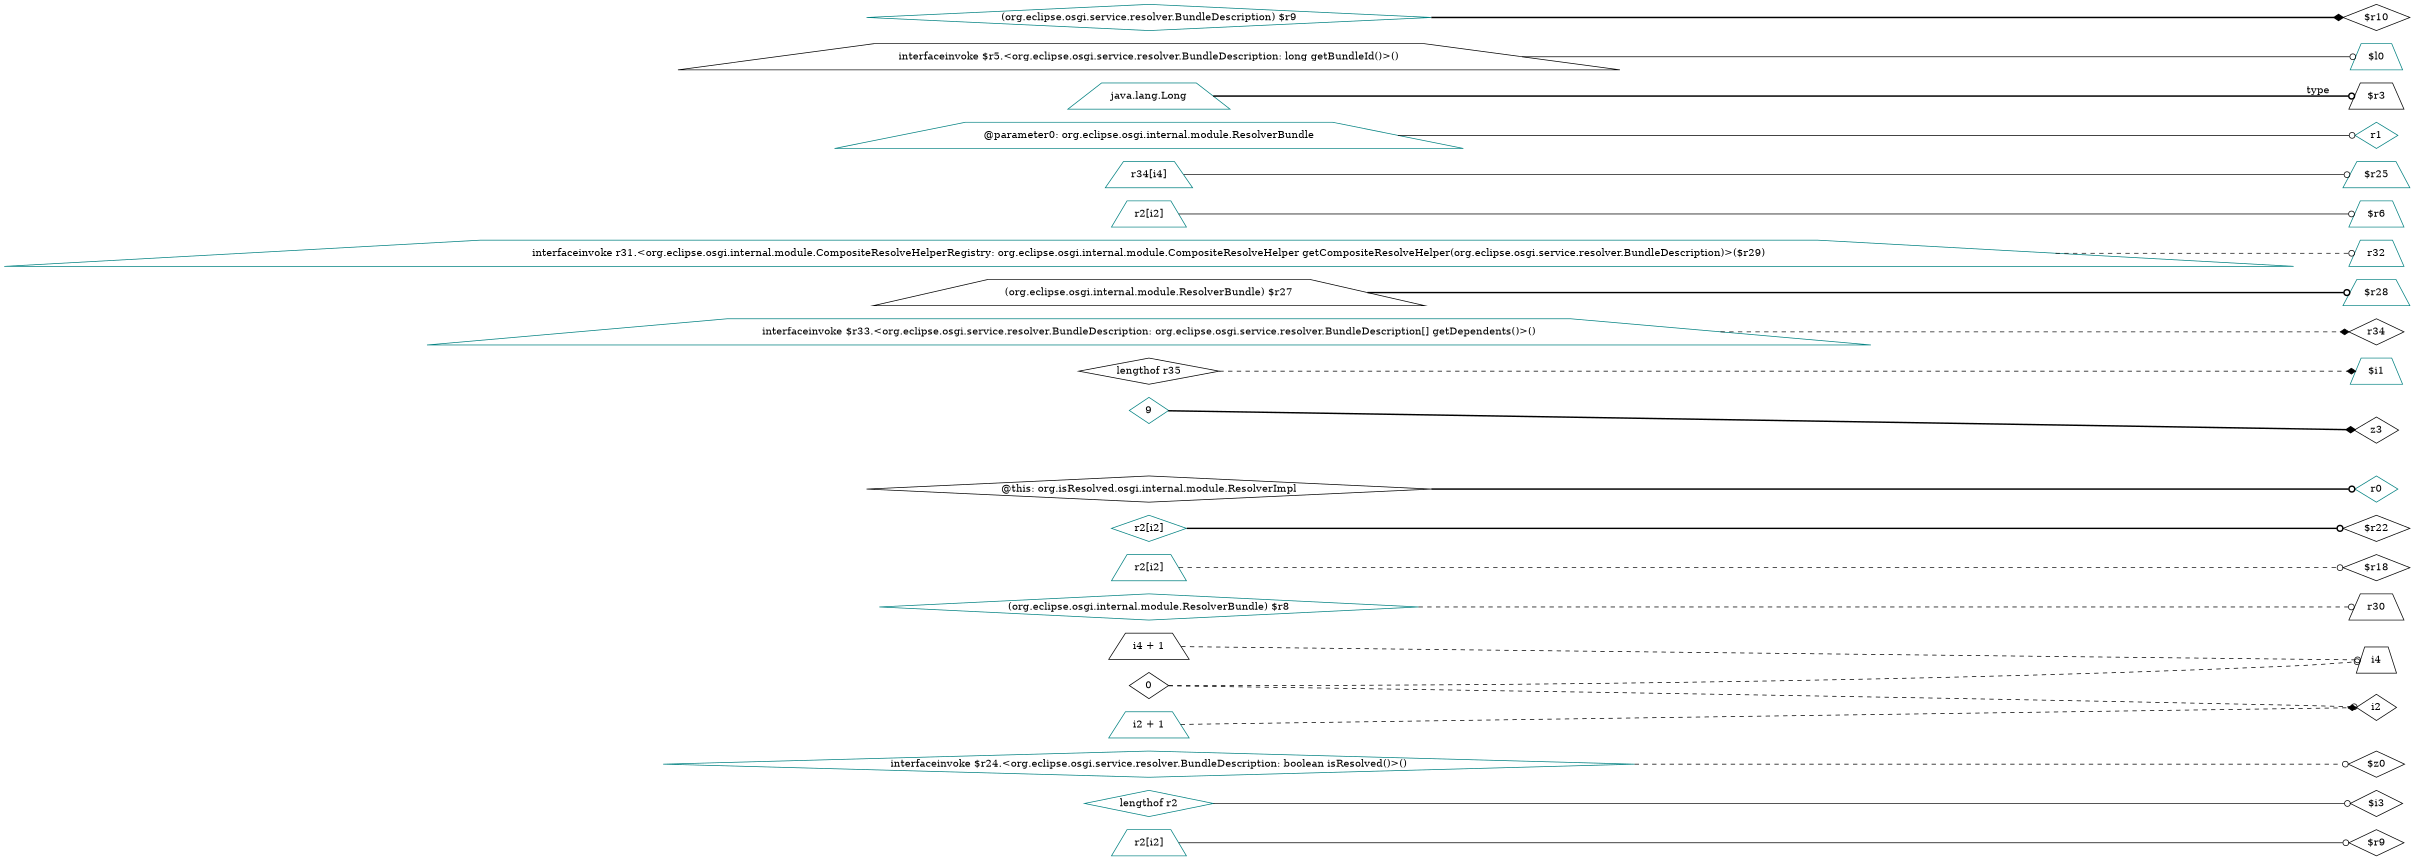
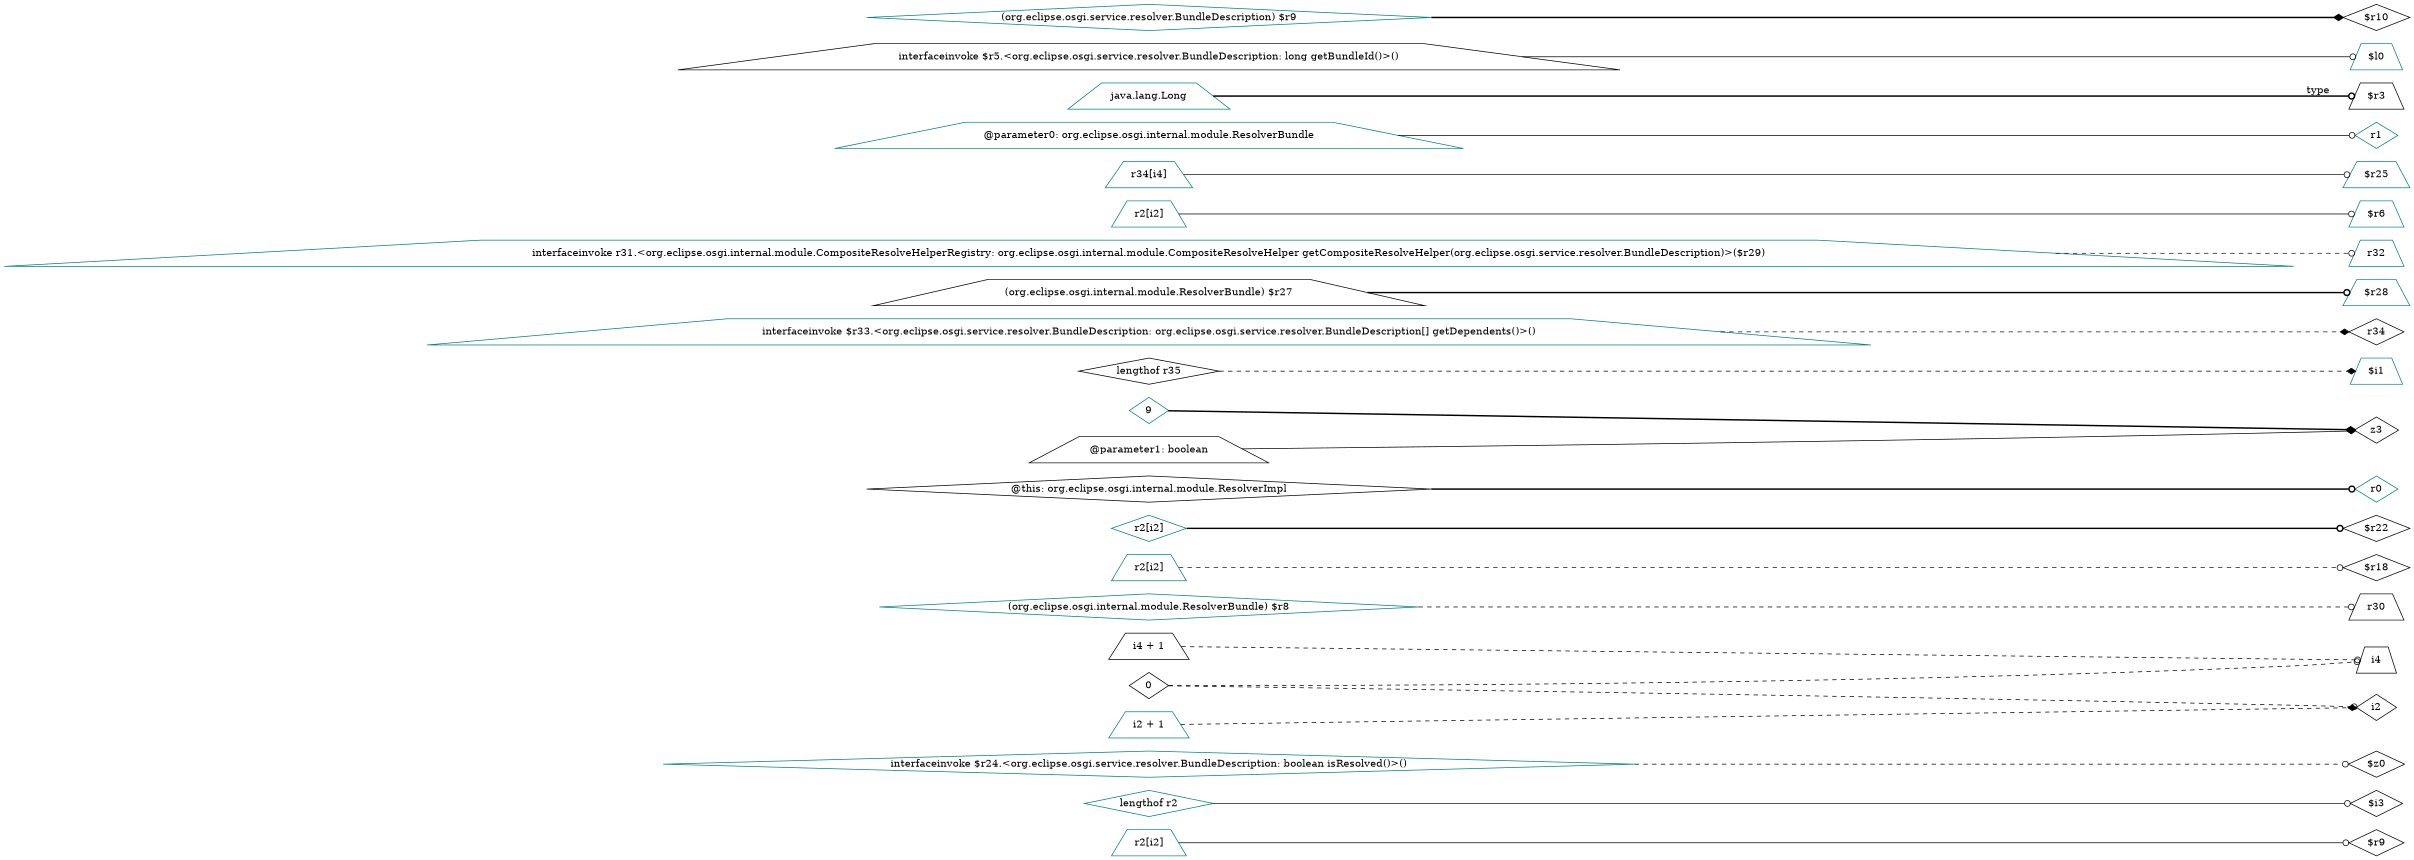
none -> (1149, 450)
(1149, 489) -> (1149, 489)
